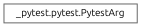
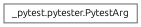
(71, 13) -> (71, 13)
